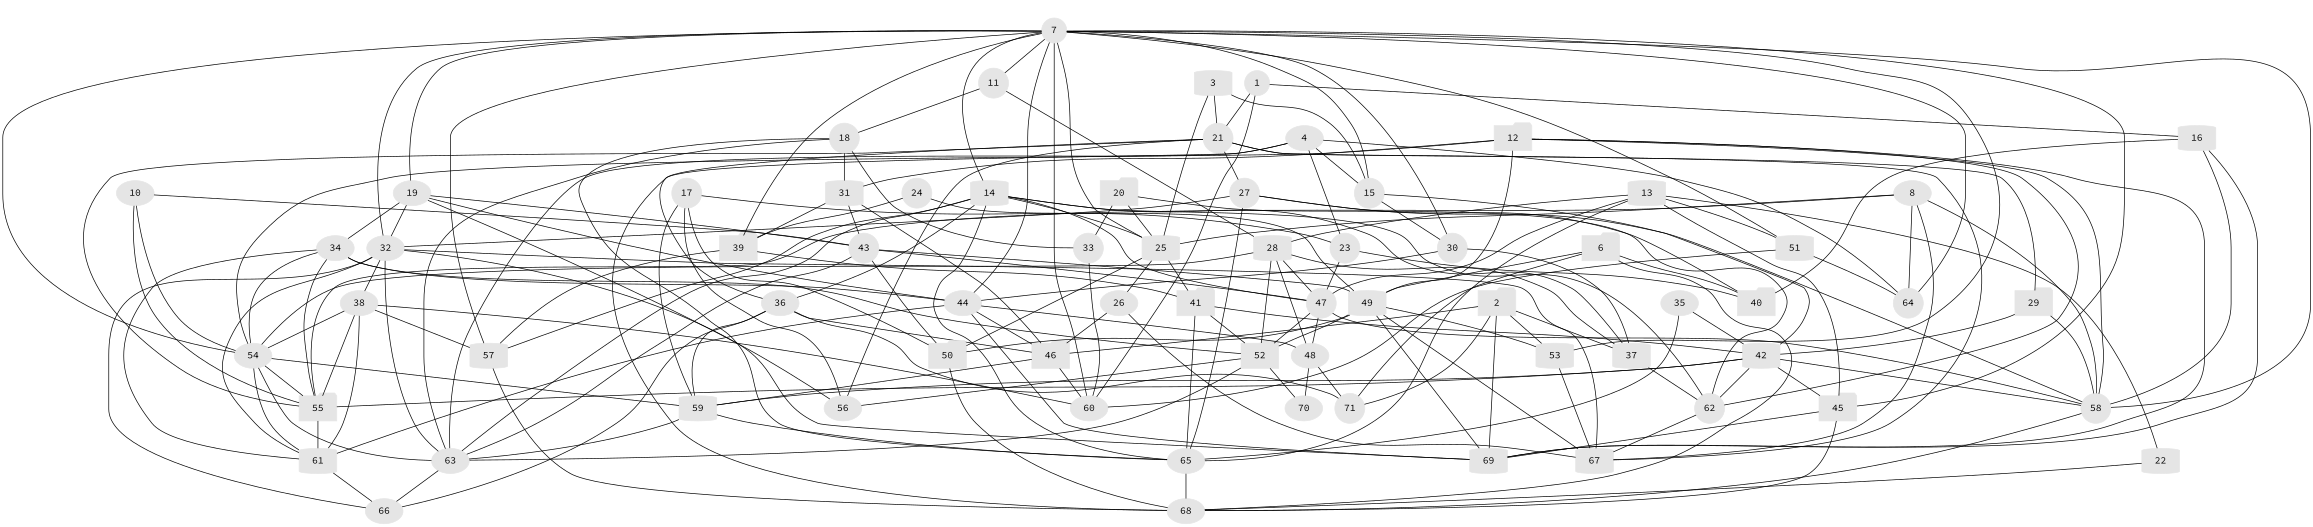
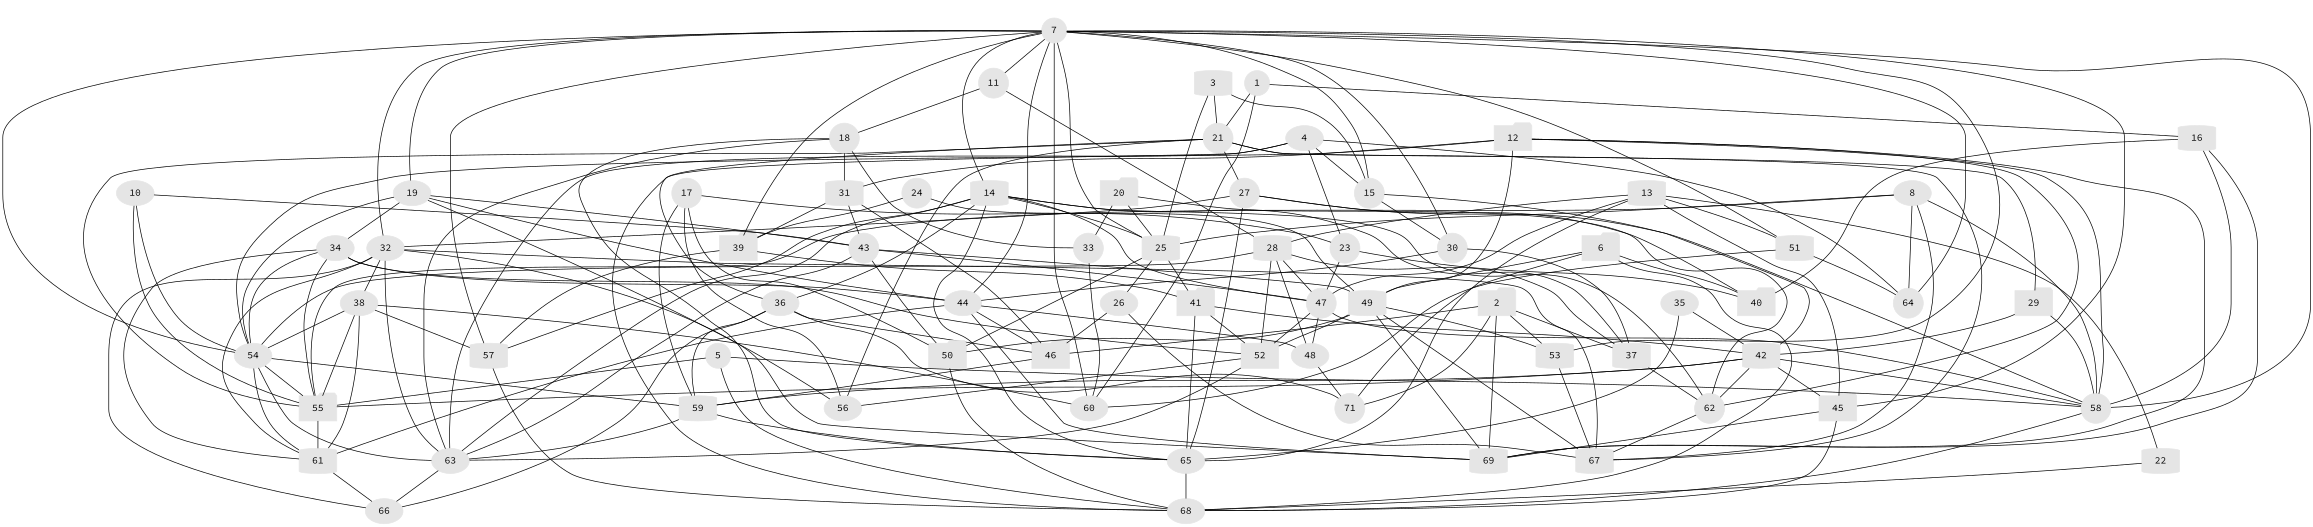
(399, 221) -> (286, 242)
none -> (718, 356)
(1065, 375) -> none
(1304, 408) -> none
